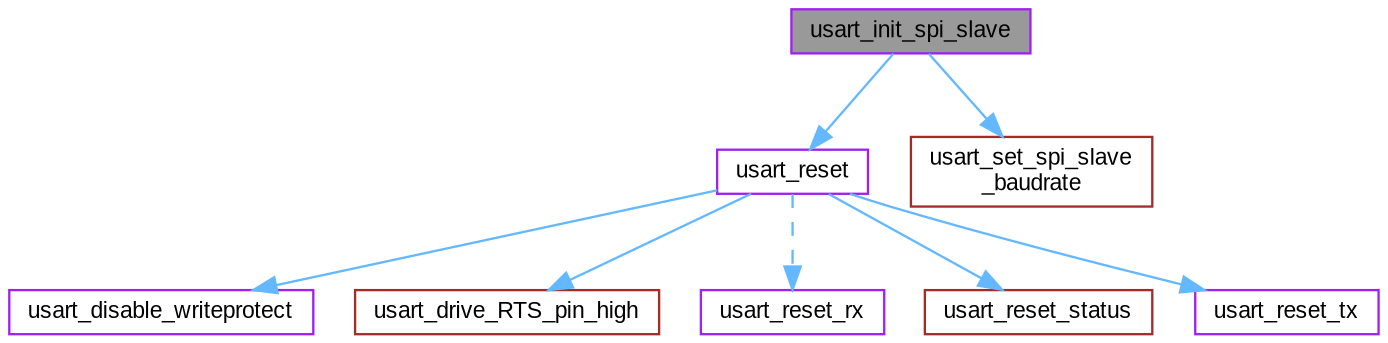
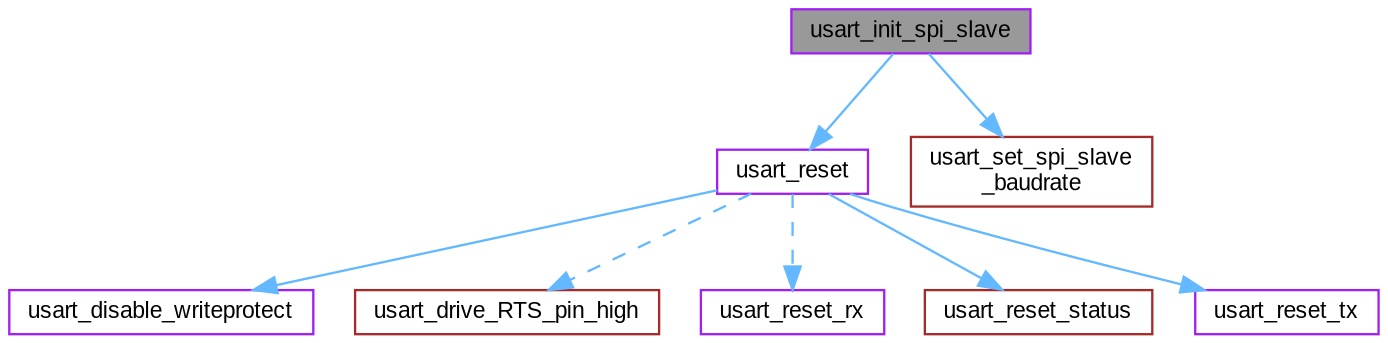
(660, 237) -> (660, 237)
